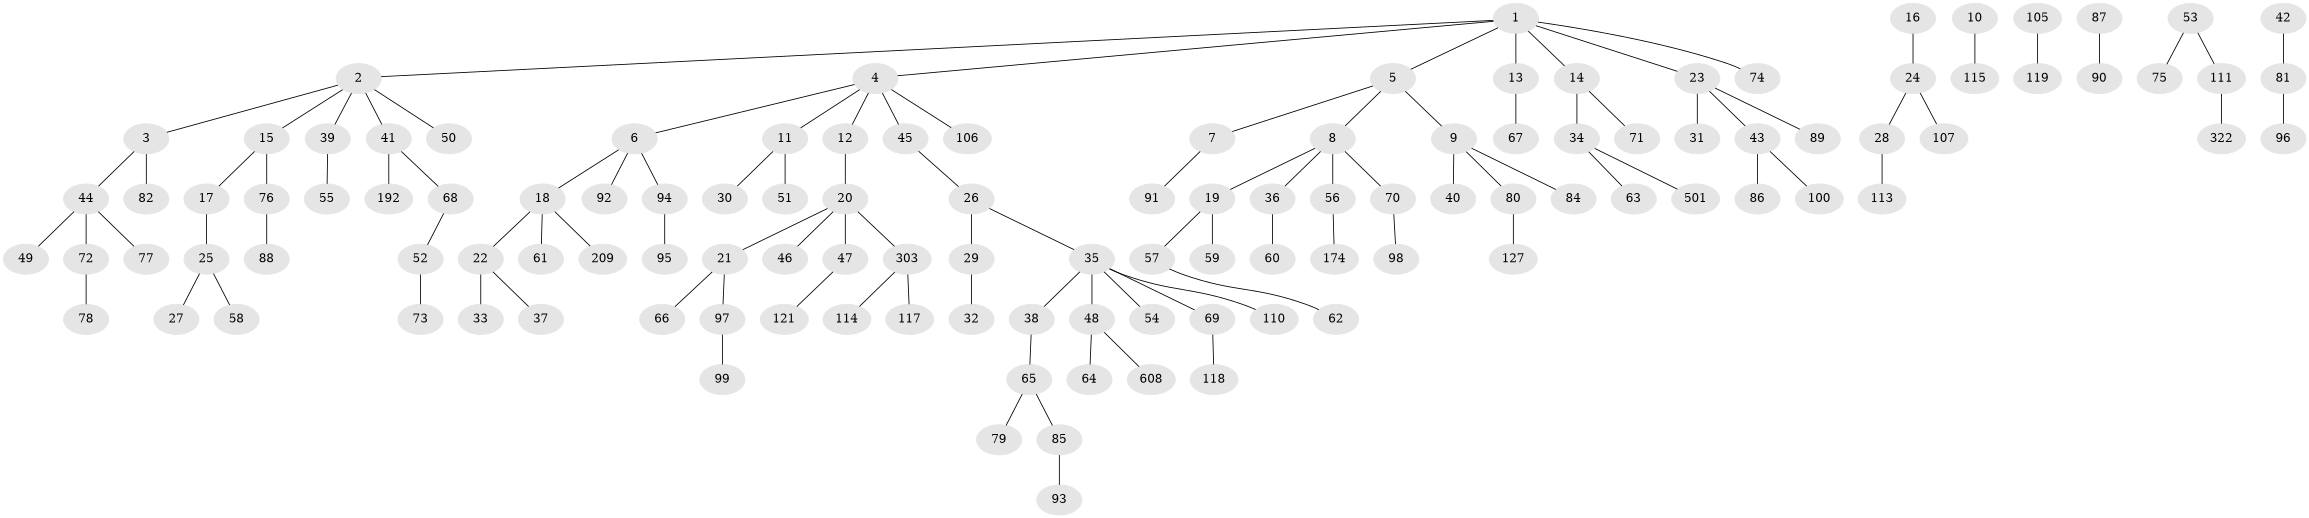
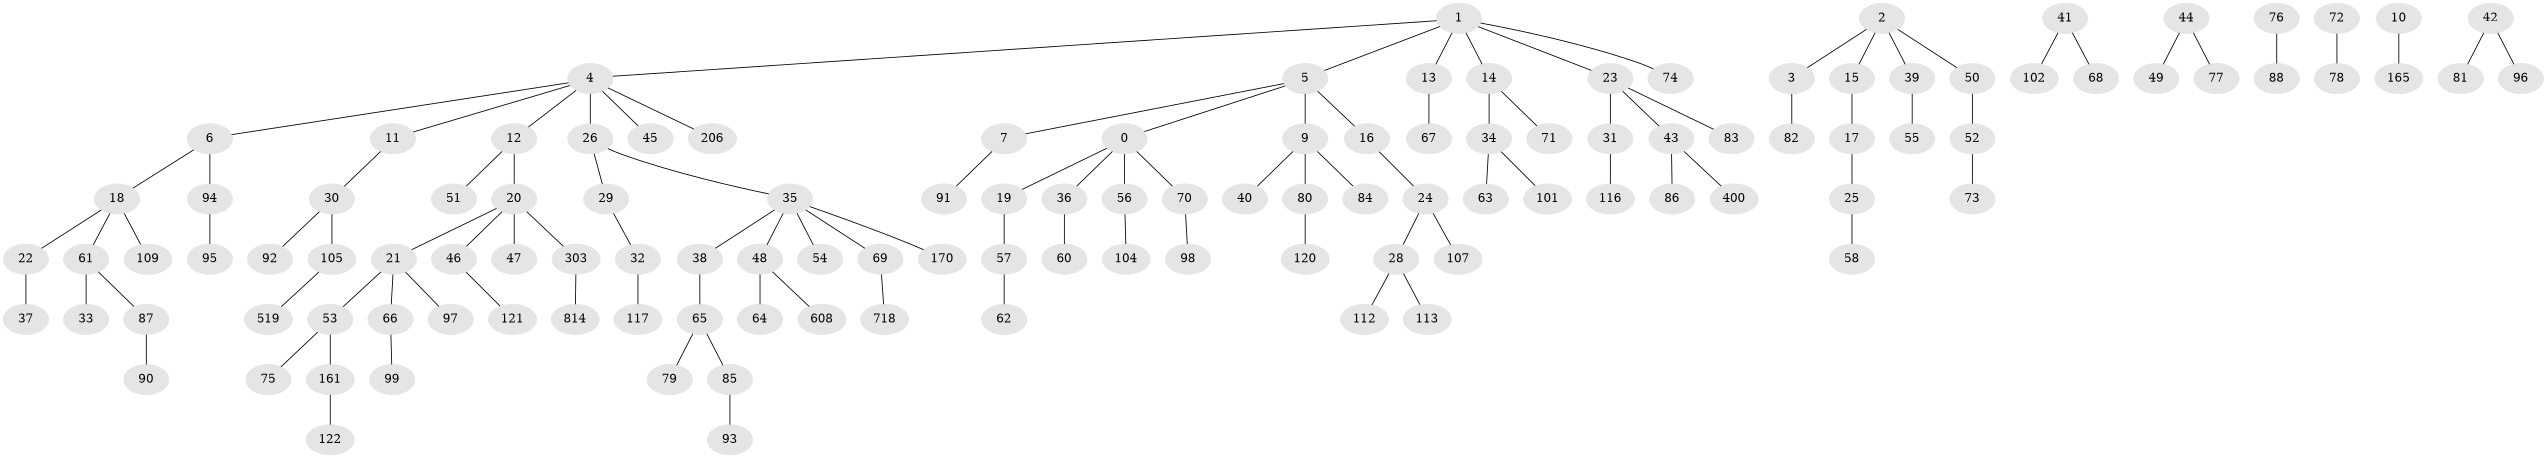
(937, 48) -> none
(1975, 79) -> (2399, 79)
(2038, 79) -> (268, 319)
(2222, 79) -> (330, 380)
(374, 109) -> none
none -> (1336, 109)
(2283, 109) -> (2506, 49)
(967, 139) -> (712, 139)
(1333, 139) -> (1125, 139)
(1818, 139) -> (1732, 139)
(2222, 139) -> (330, 440)
(116, 169) -> none
(267, 169) -> none
(620, 169) -> (301, 229)
(785, 169) -> (484, 169)
(939, 169) -> (590, 109)
(389, 199) -> (2034, 79)
none -> (1610, 199)
(1696, 199) -> (1548, 199)
(1819, 199) -> (1734, 199)
(86, 229) -> none
none -> (332, 229)
(436, 229) -> (1972, 109)
(603, 259) -> (148, 259)
(1212, 259) -> none
(1334, 259) -> (1126, 259)
(1513, 259) -> (1305, 259)
none -> (116, 289)
none -> (362, 289)
(481, 289) -> (86, 289)
(815, 289) -> (483, 289)
(908, 289) -> (638, 289)
(176, 319) -> none
(847, 319) -> (575, 319)
(1274, 319) -> (942, 259)
none -> (1365, 319)
(722, 350) -> (391, 350)
(1214, 380) -> (885, 319)
